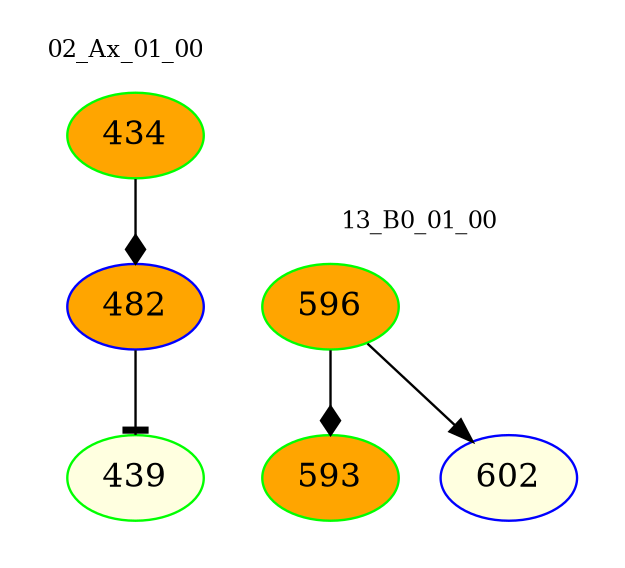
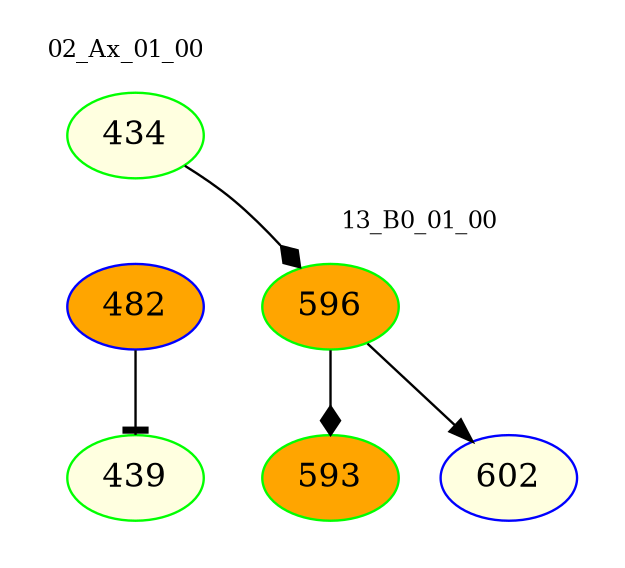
(136, 136) -> (136, 136)
(136, 207) -> (259, 223)
